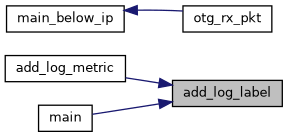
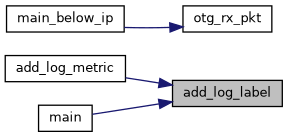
(160, 10) -> (147, 28)
